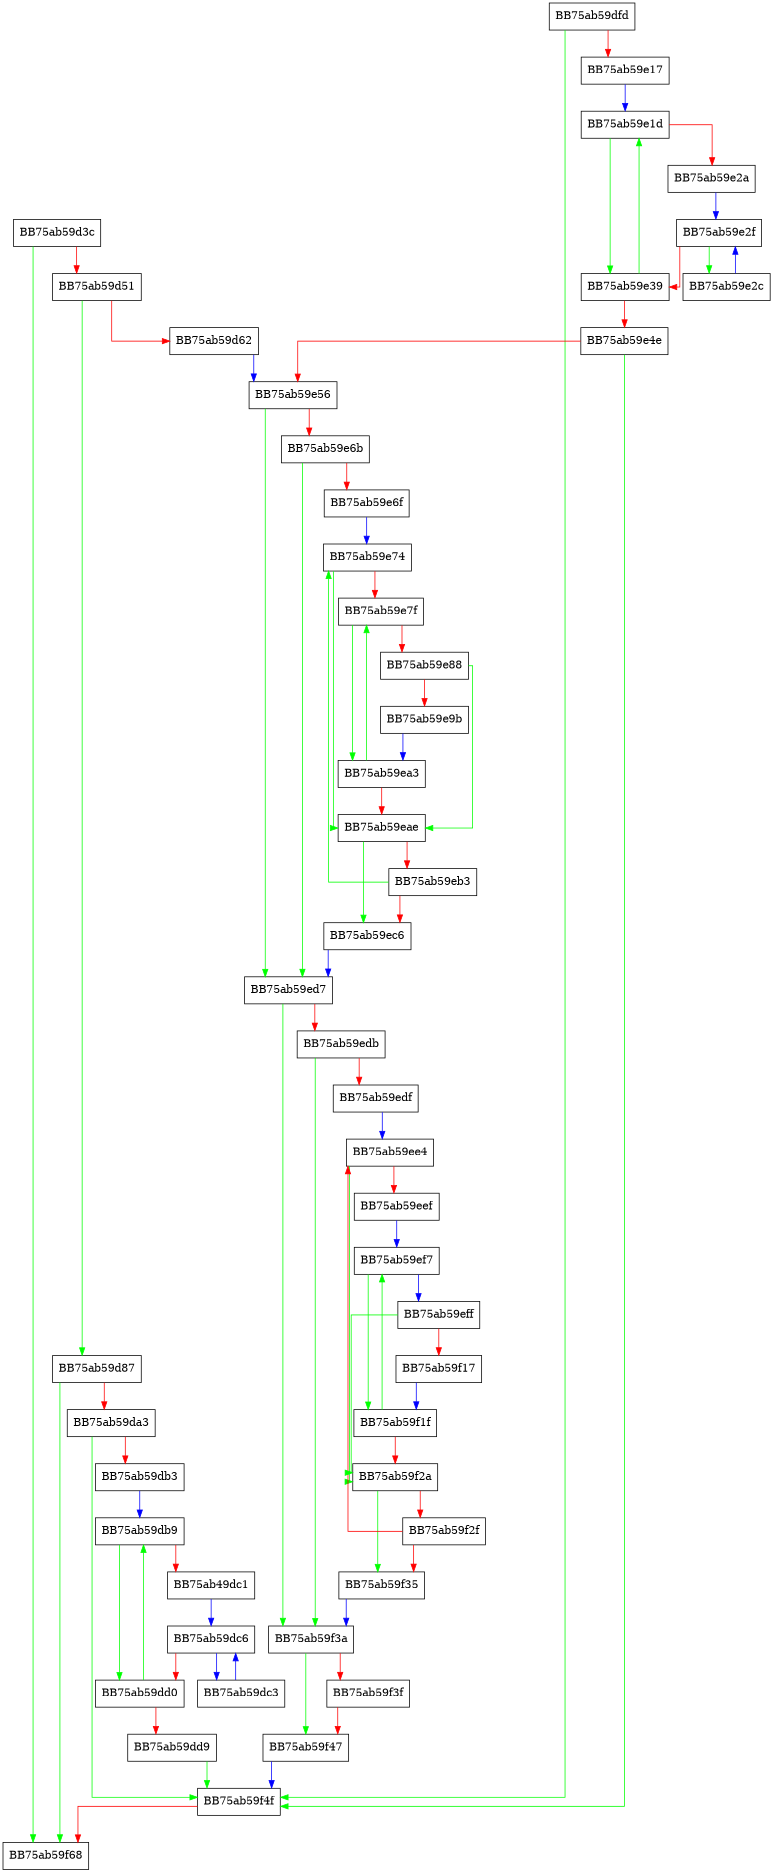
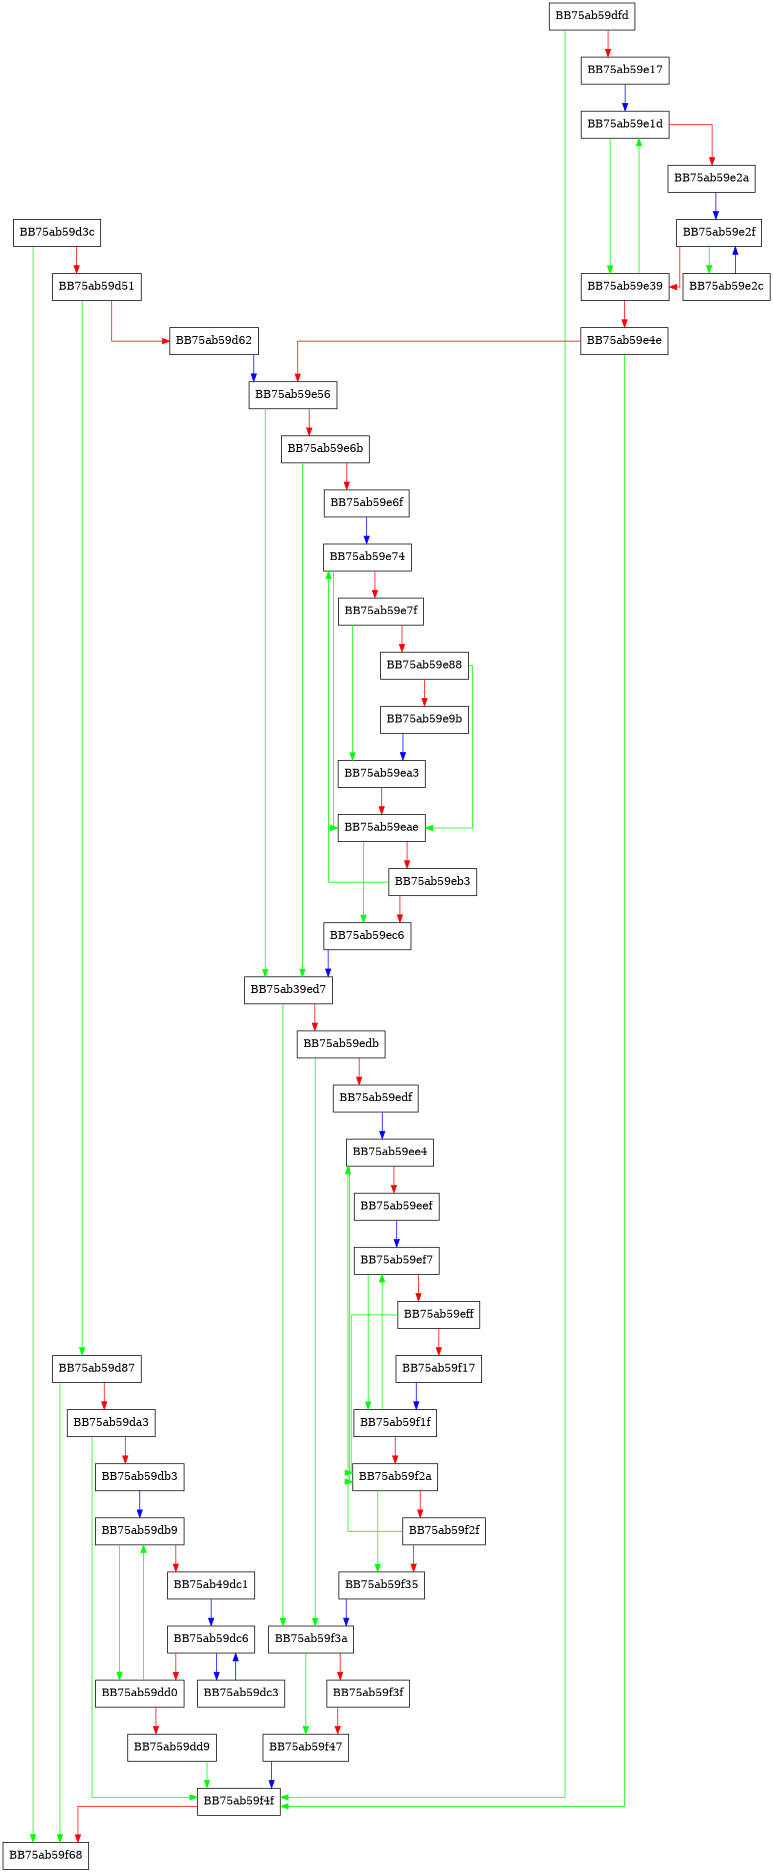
(367, 697) -> none
(289, 990) -> (289, 990)
(419, 1284) -> (419, 1284)
(348, 1380) -> (348, 1380)
